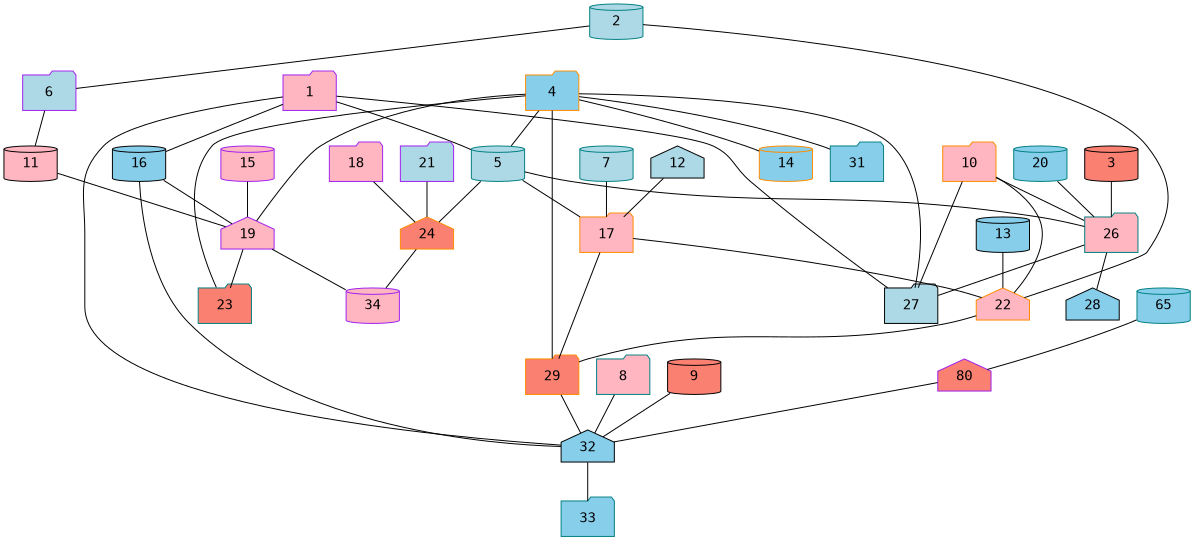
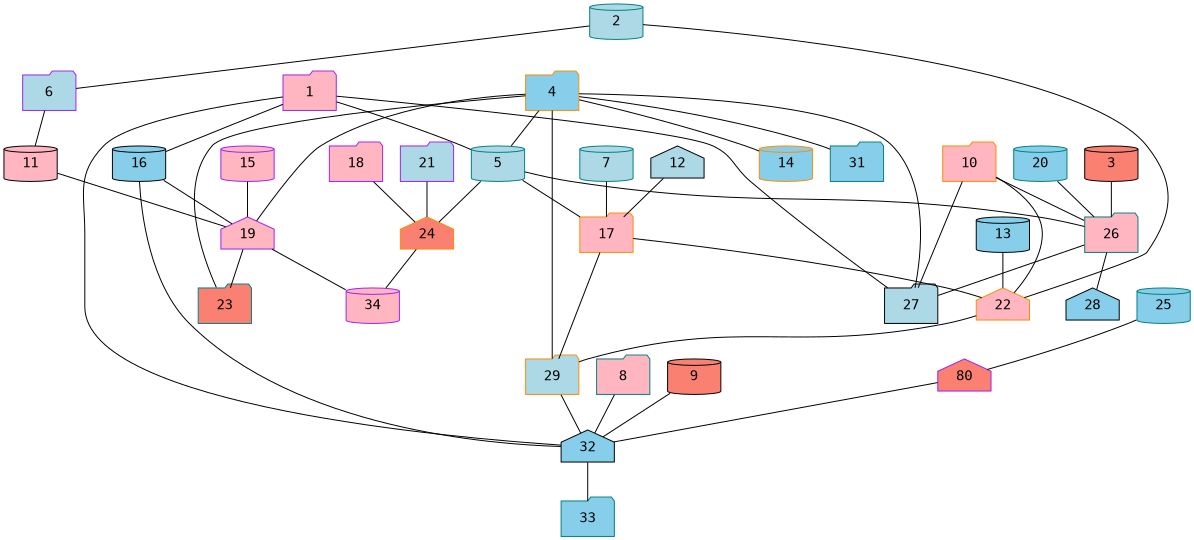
(1164, 306) -> (1164, 306)
(552, 377) -> (552, 377)
